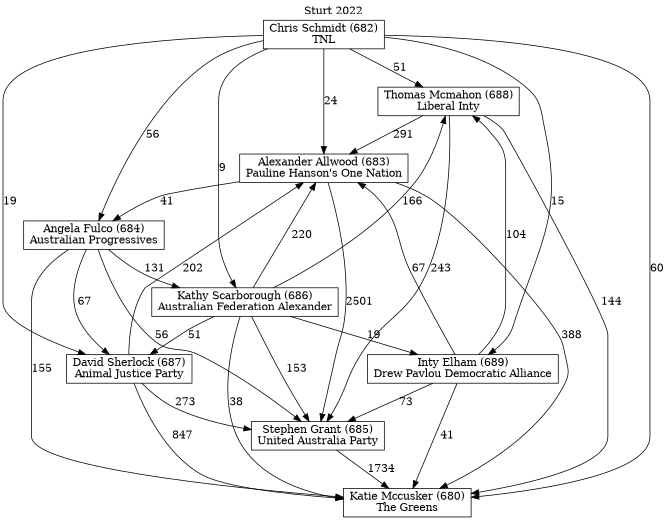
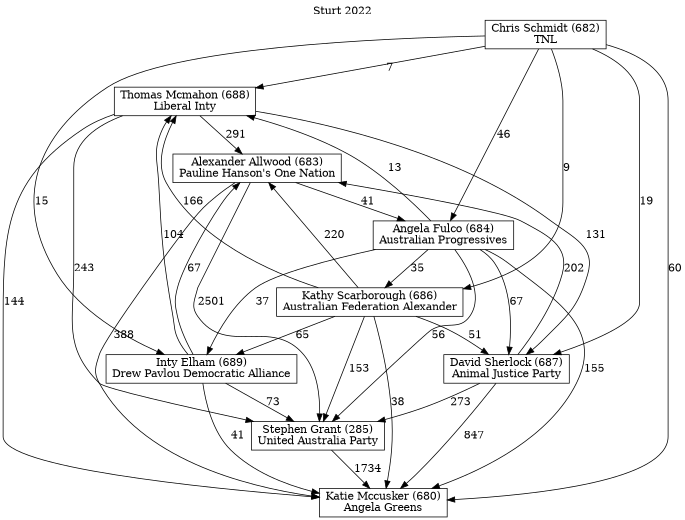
(400, 68) -> (390, 68)
(324, 98) -> none
(153, 135) -> (504, 135)
none -> (351, 156)
none -> (486, 182)
(155, 269) -> (418, 269)
none -> (273, 279)
(374, 335) -> (303, 335)
(318, 436) -> (318, 436)
(407, 503) -> (383, 503)
